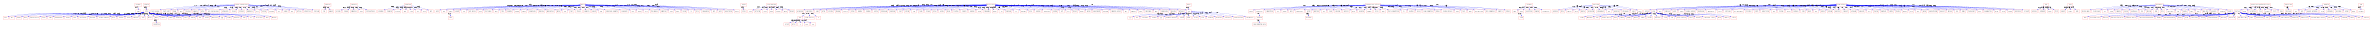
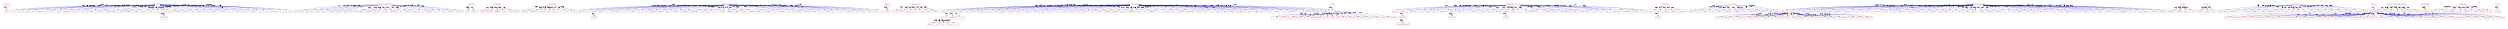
(1349, 7) -> (1506, 14)
(147, 8) -> (197, 6)
(2295, 14) -> (2374, 8)
